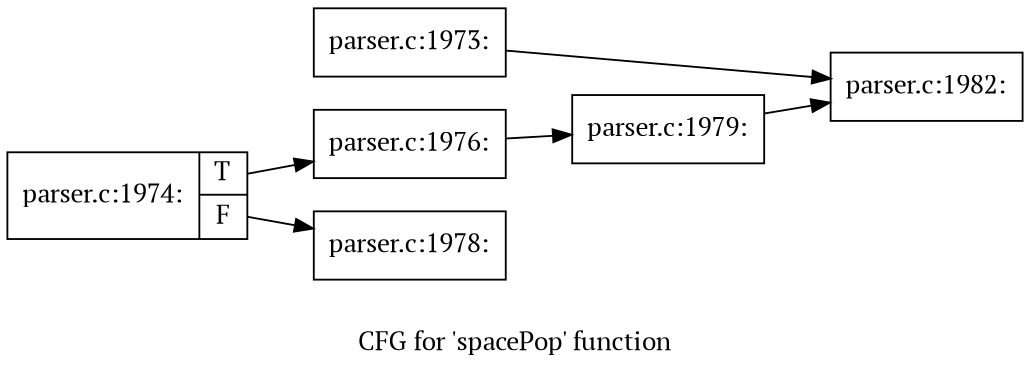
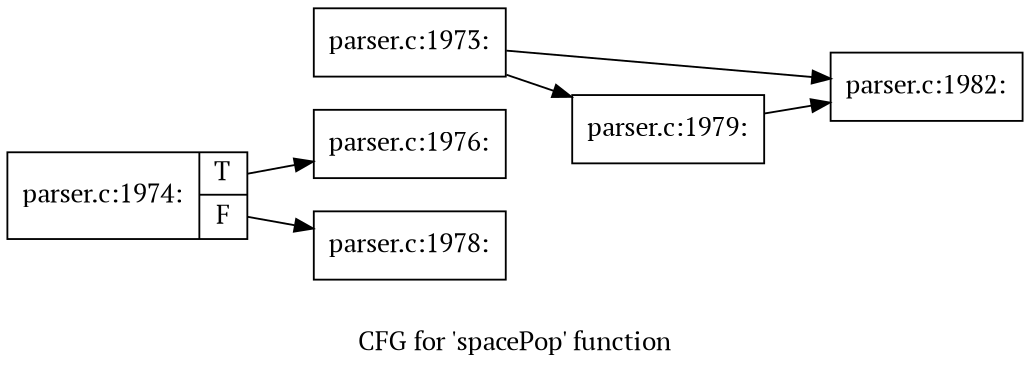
(530, 137) -> (530, 83)
